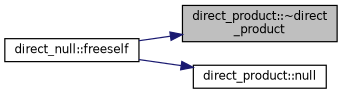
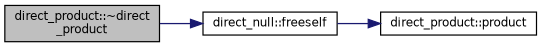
(155, 38) -> (175, 24)
(260, 77) -> (459, 24)
